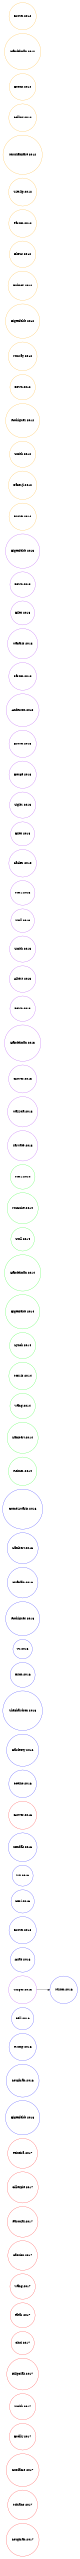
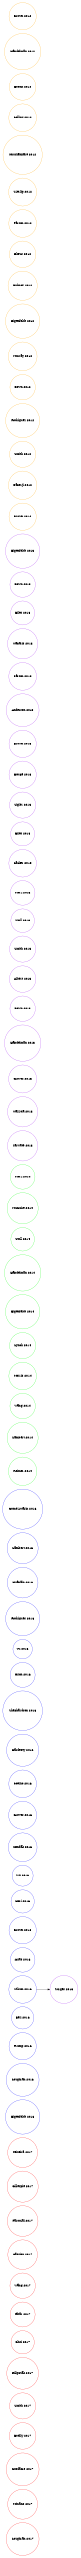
(23, 1815) -> (23, 1815)
(42, 1990) -> (42, 1989)
